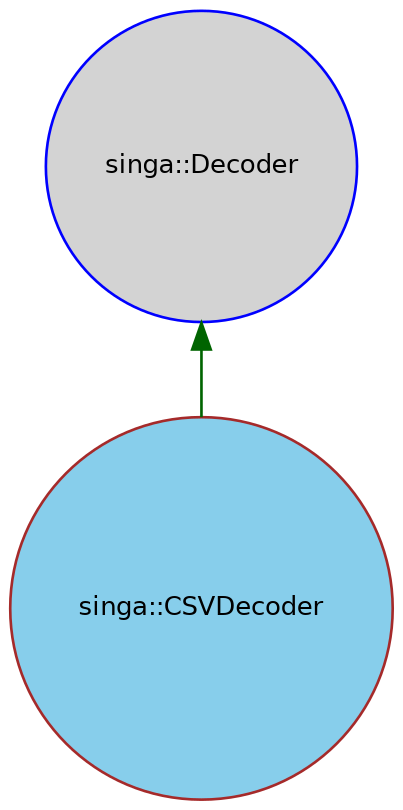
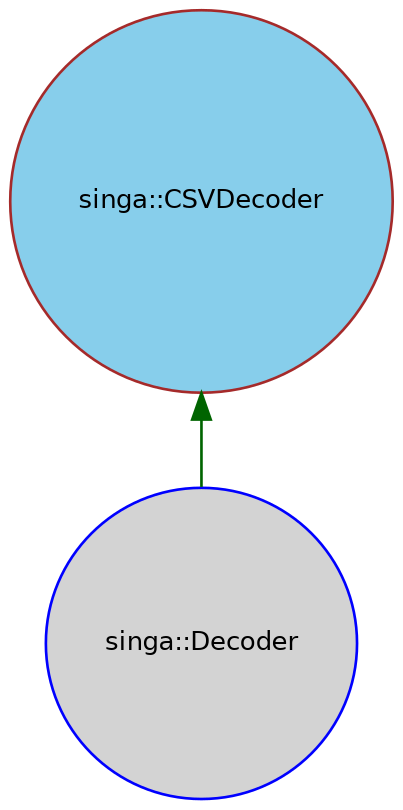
(201, 384) -> (201, 453)
